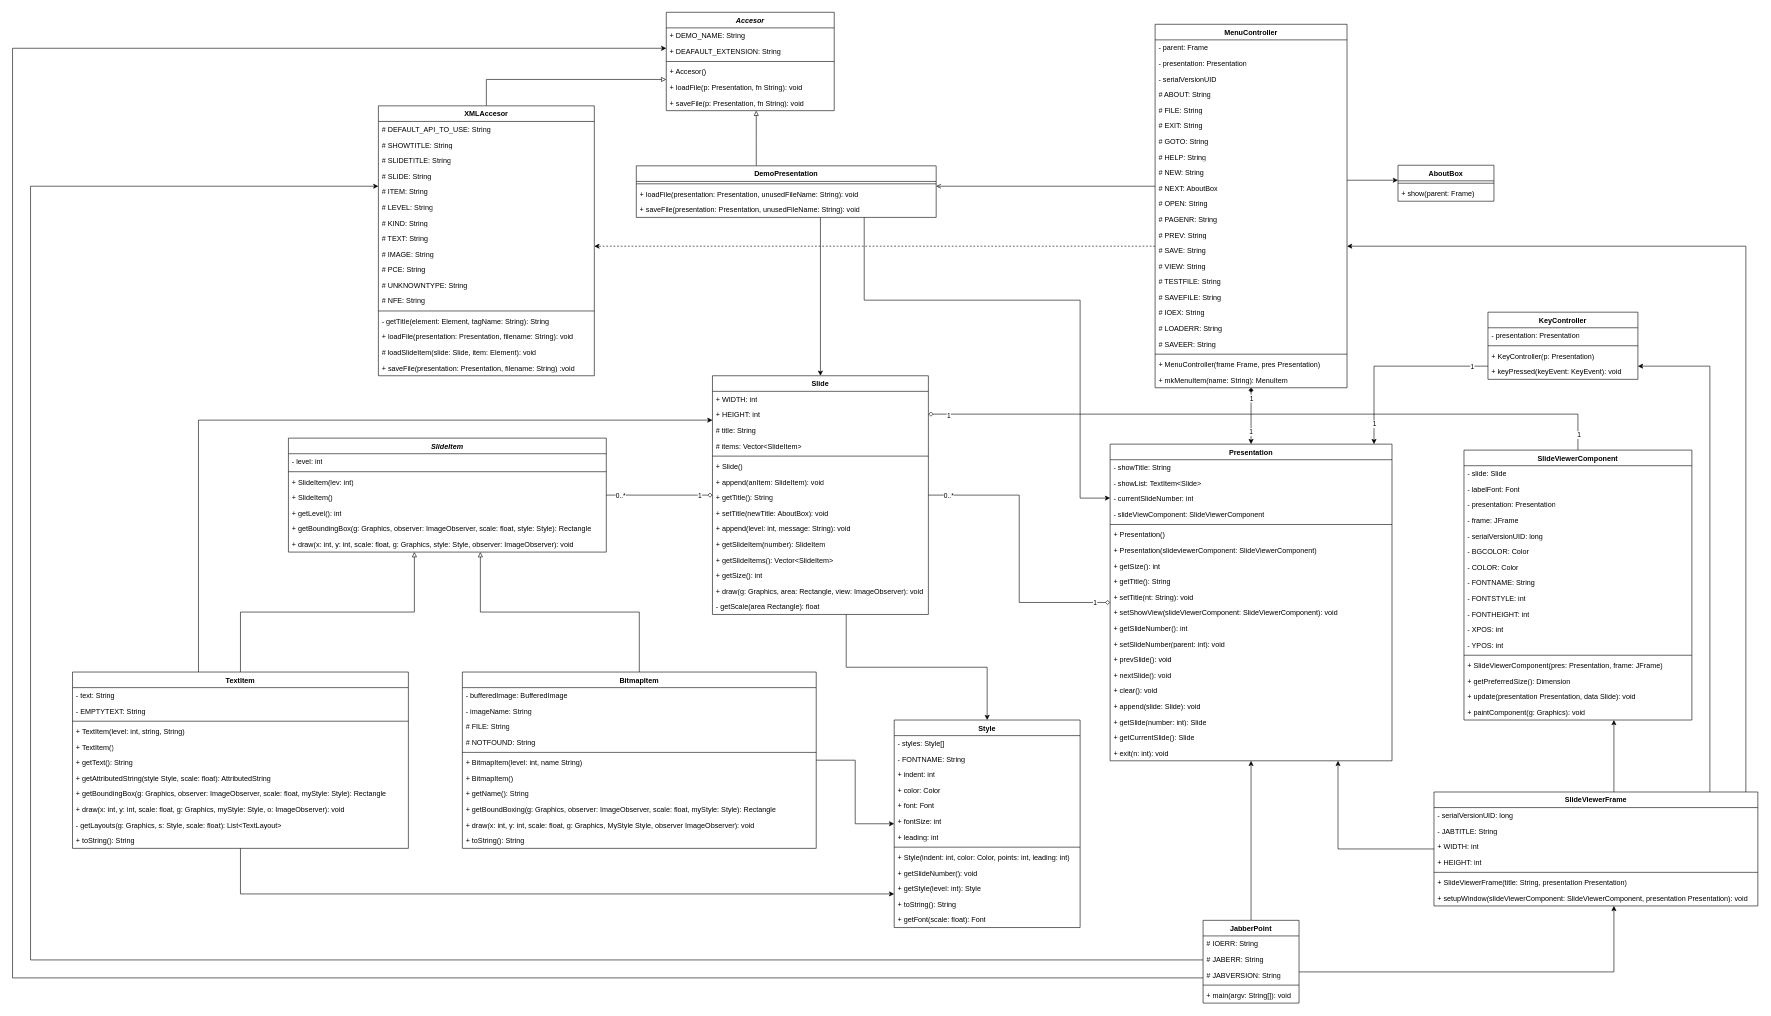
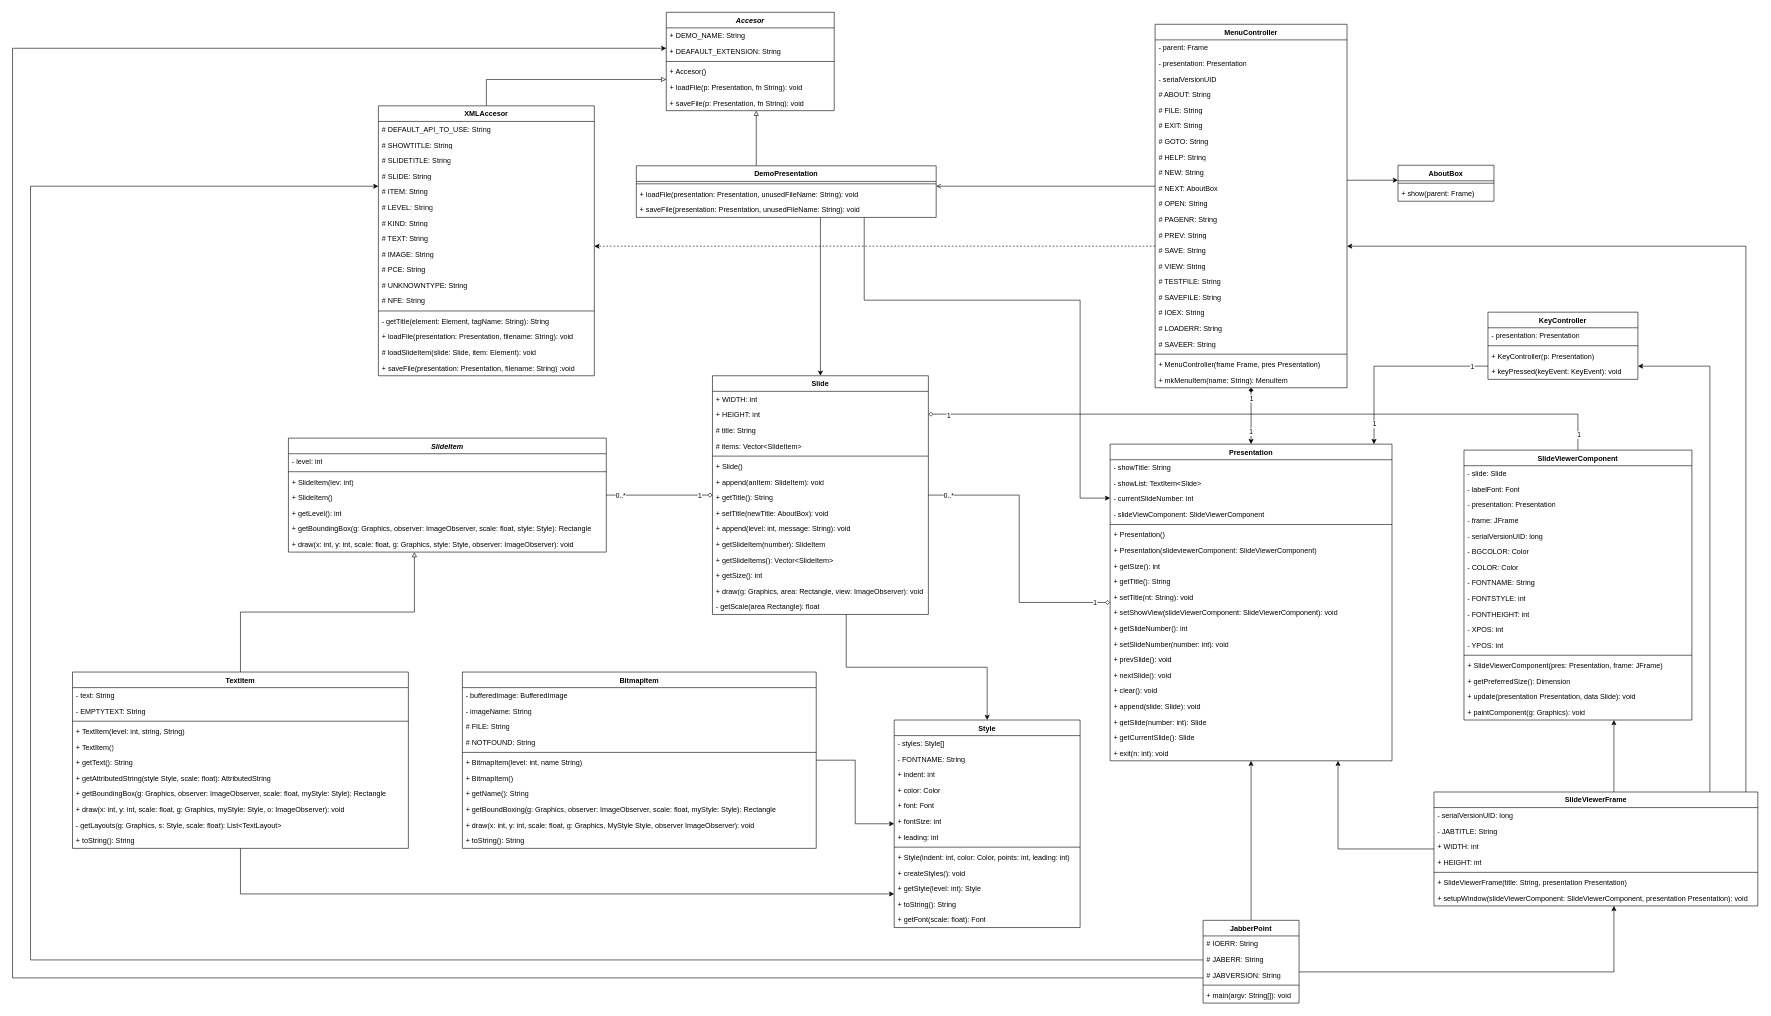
(198, 545) -> none
(639, 641) -> none
(1176, 645) -> (1176, 645)
(941, 874) -> (938, 874)
